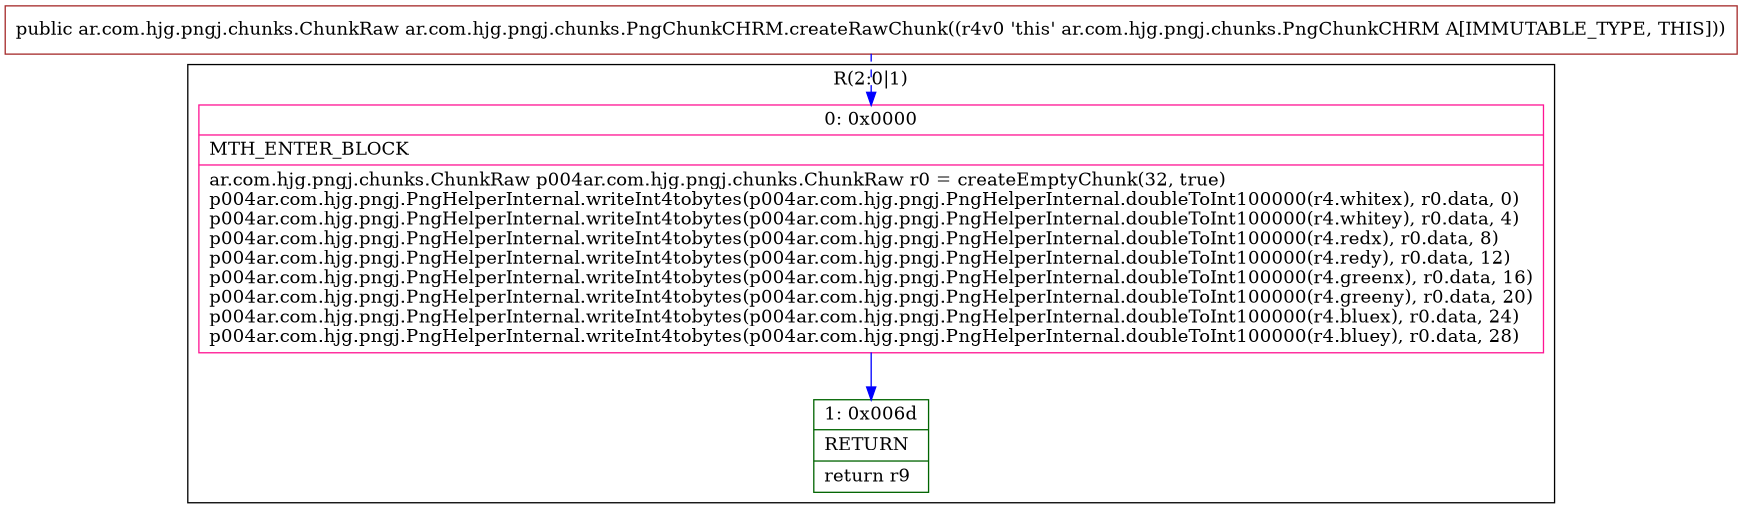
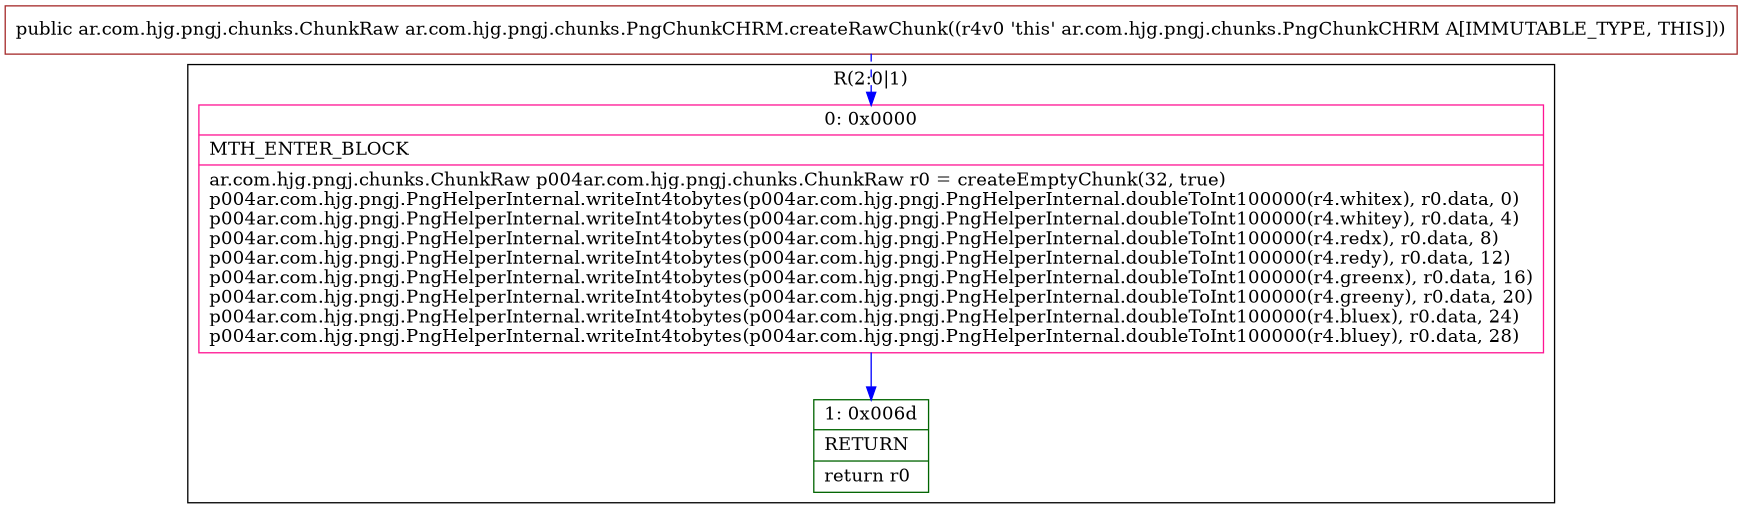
(868, 476) -> (868, 476)
